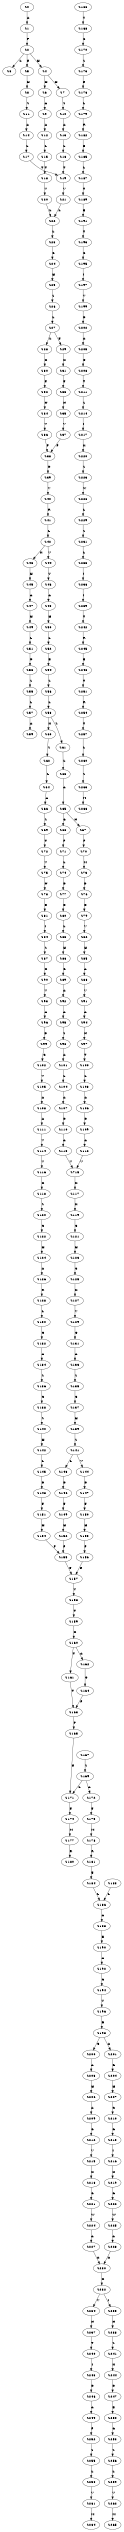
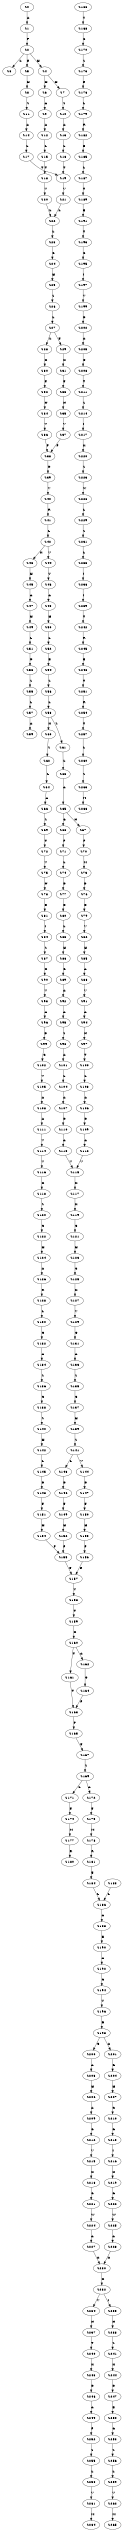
(75, 1172) -> (75, 1172)
(72, 1764) -> (79, 1743)
(93, 2365) -> (93, 2365)
